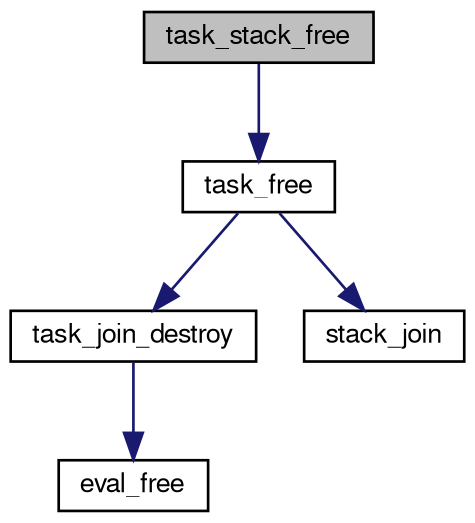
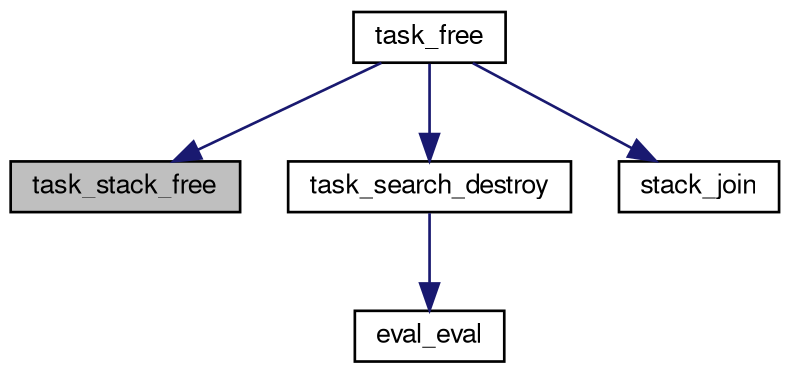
(259, 99) -> (290, 106)
(133, 336) -> (430, 187)
(133, 486) -> (430, 336)
